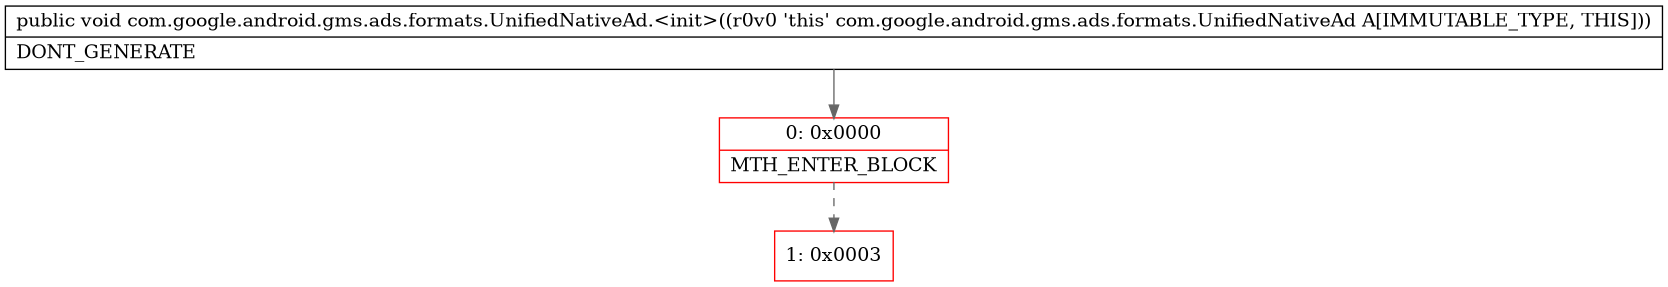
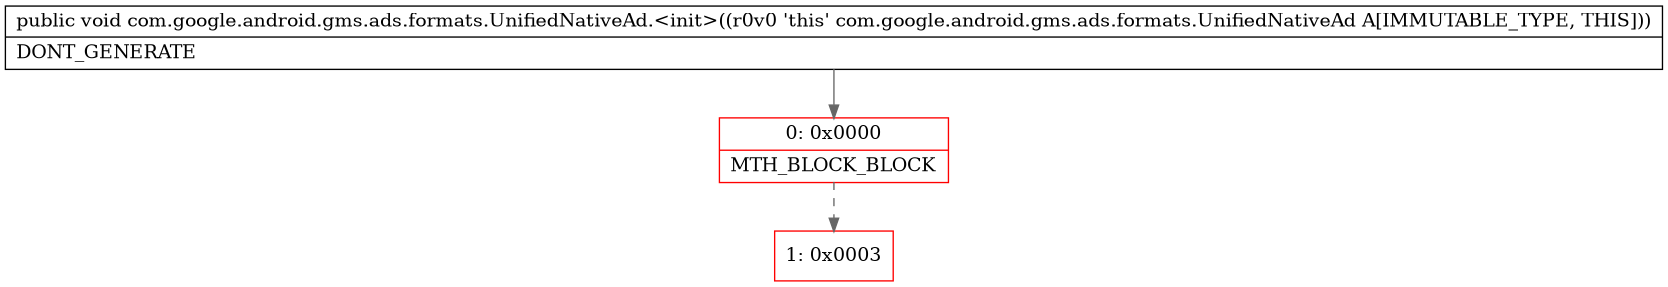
(834, 166) -> (833, 166)
